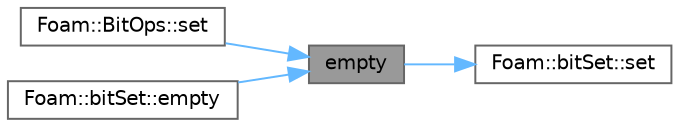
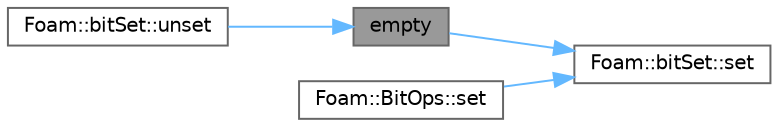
(257, 48) -> (529, 83)
(123, 100) -> (118, 27)
